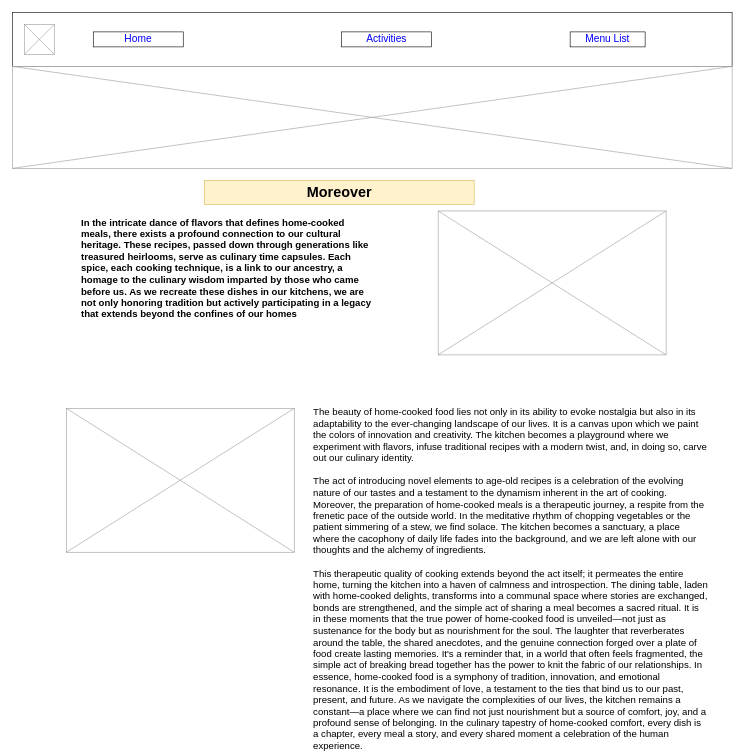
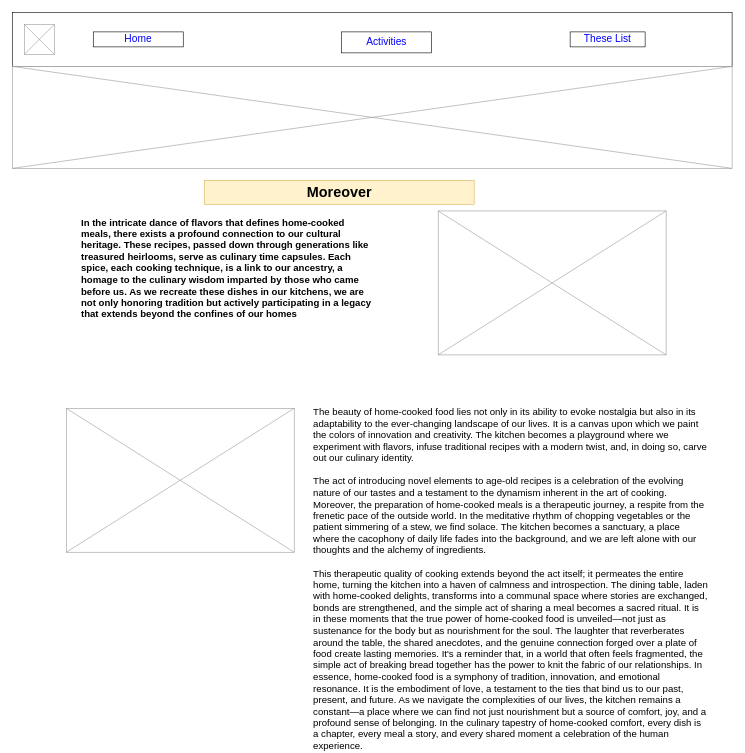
(387, 39) -> (387, 42)
(608, 39) -> (608, 39)
